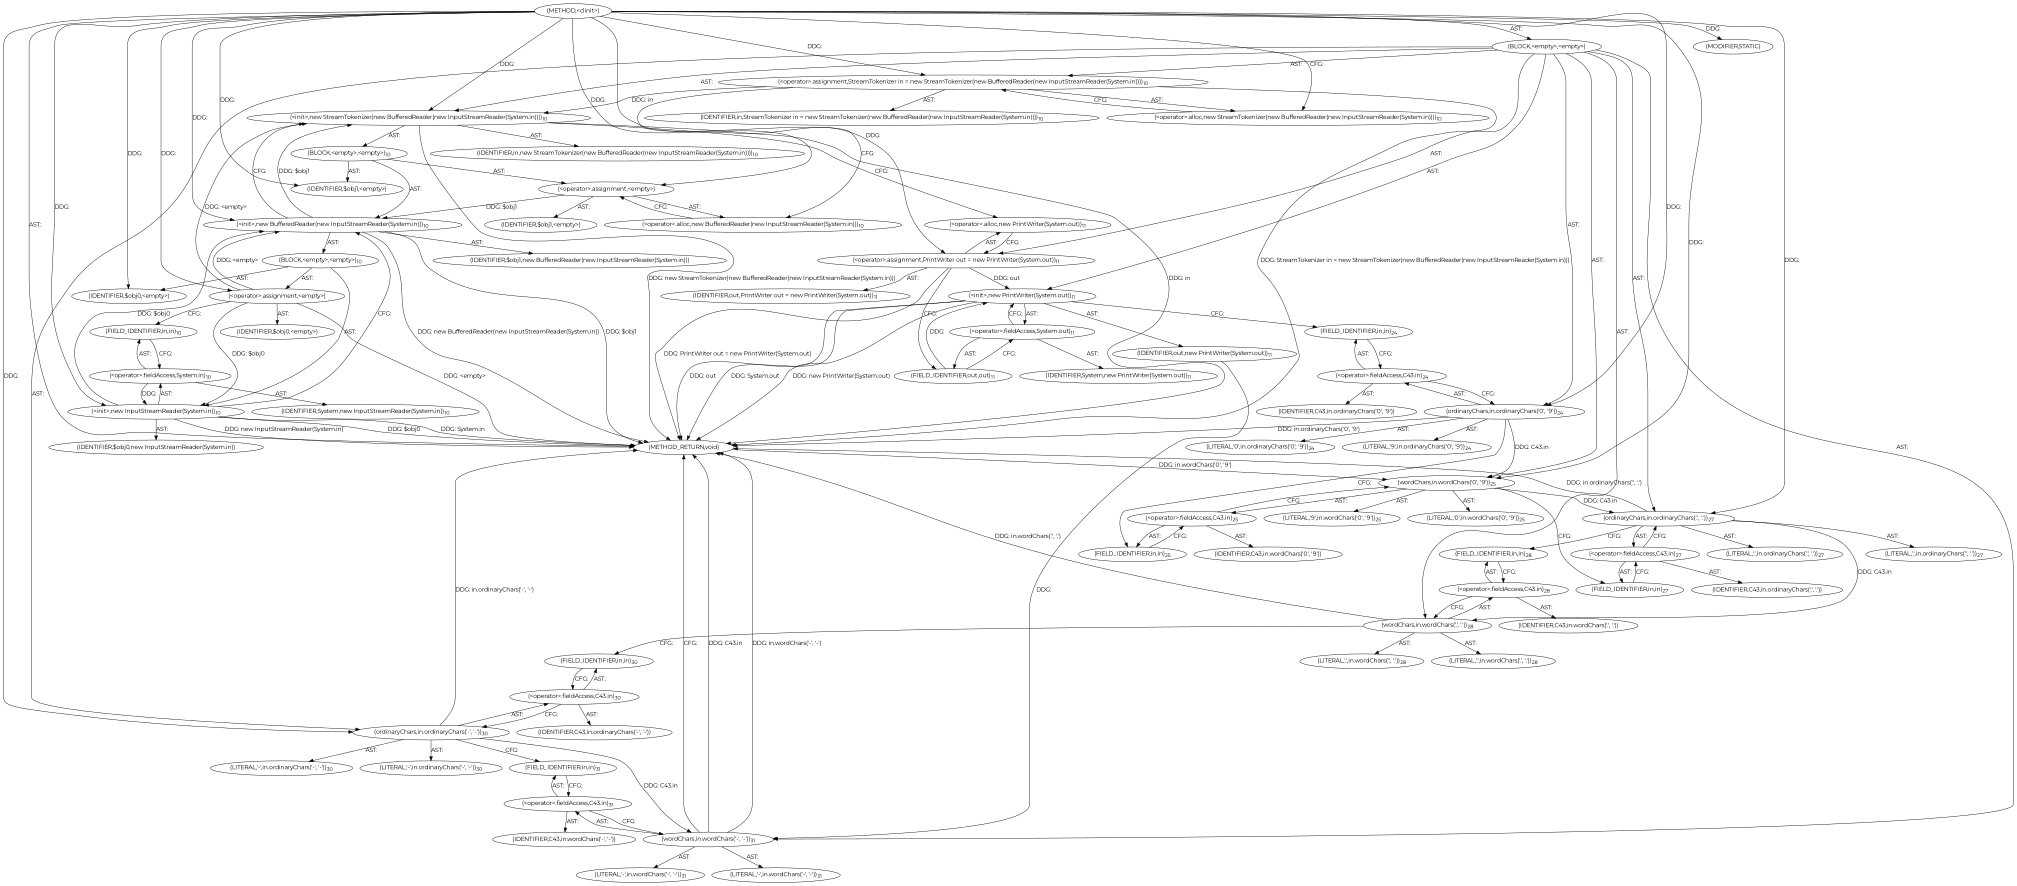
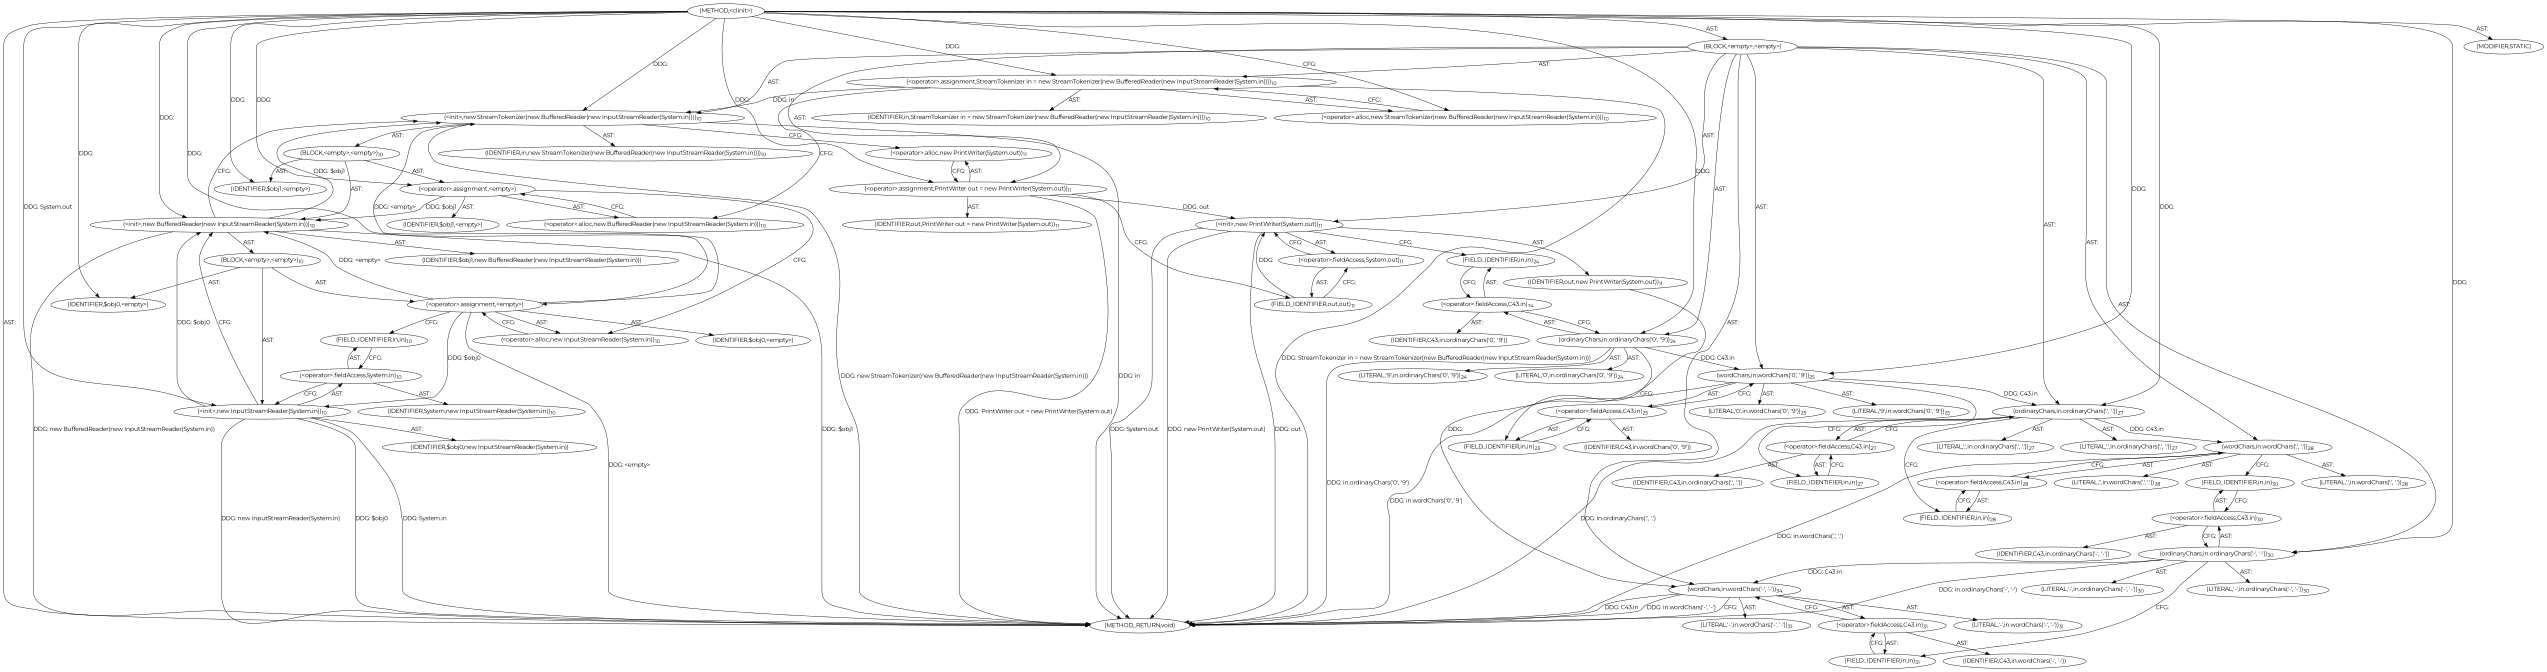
(1714, 29) -> (2483, 29)
(63, 207) -> (48, 207)
none -> (581, 340)
(1119, 376) -> none
(150, 394) -> (312, 394)
(1057, 463) -> (1423, 477)
(1568, 626) -> none
(753, 839) -> (1779, 589)
